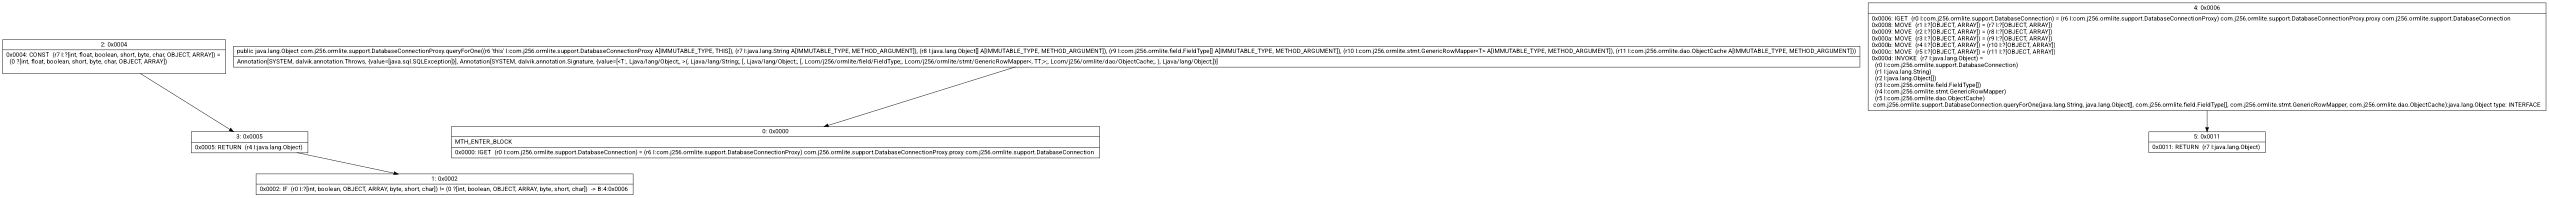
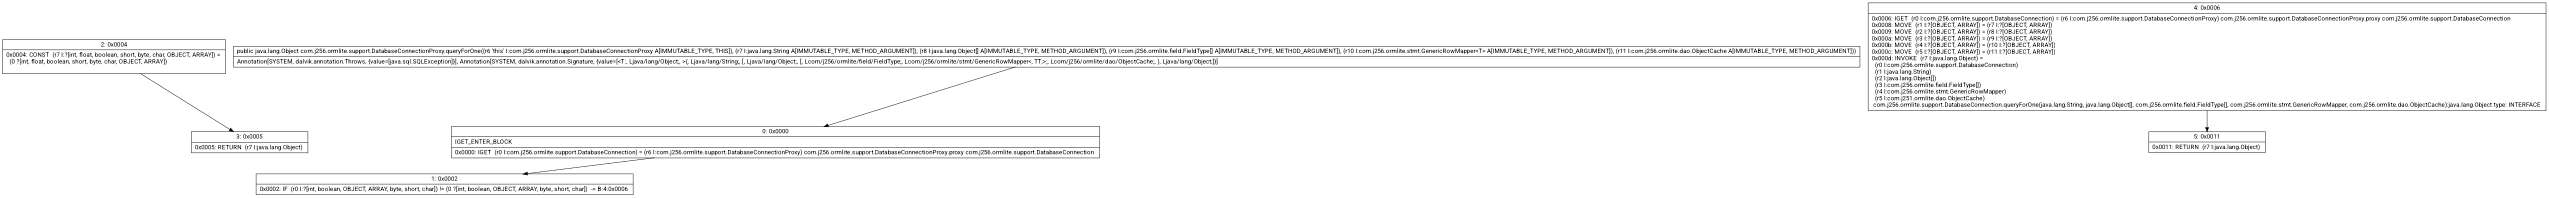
(1928, 98) -> (1928, 98)
(484, 142) -> (484, 142)
(250, 147) -> (250, 147)
(345, 163) -> (591, 166)
